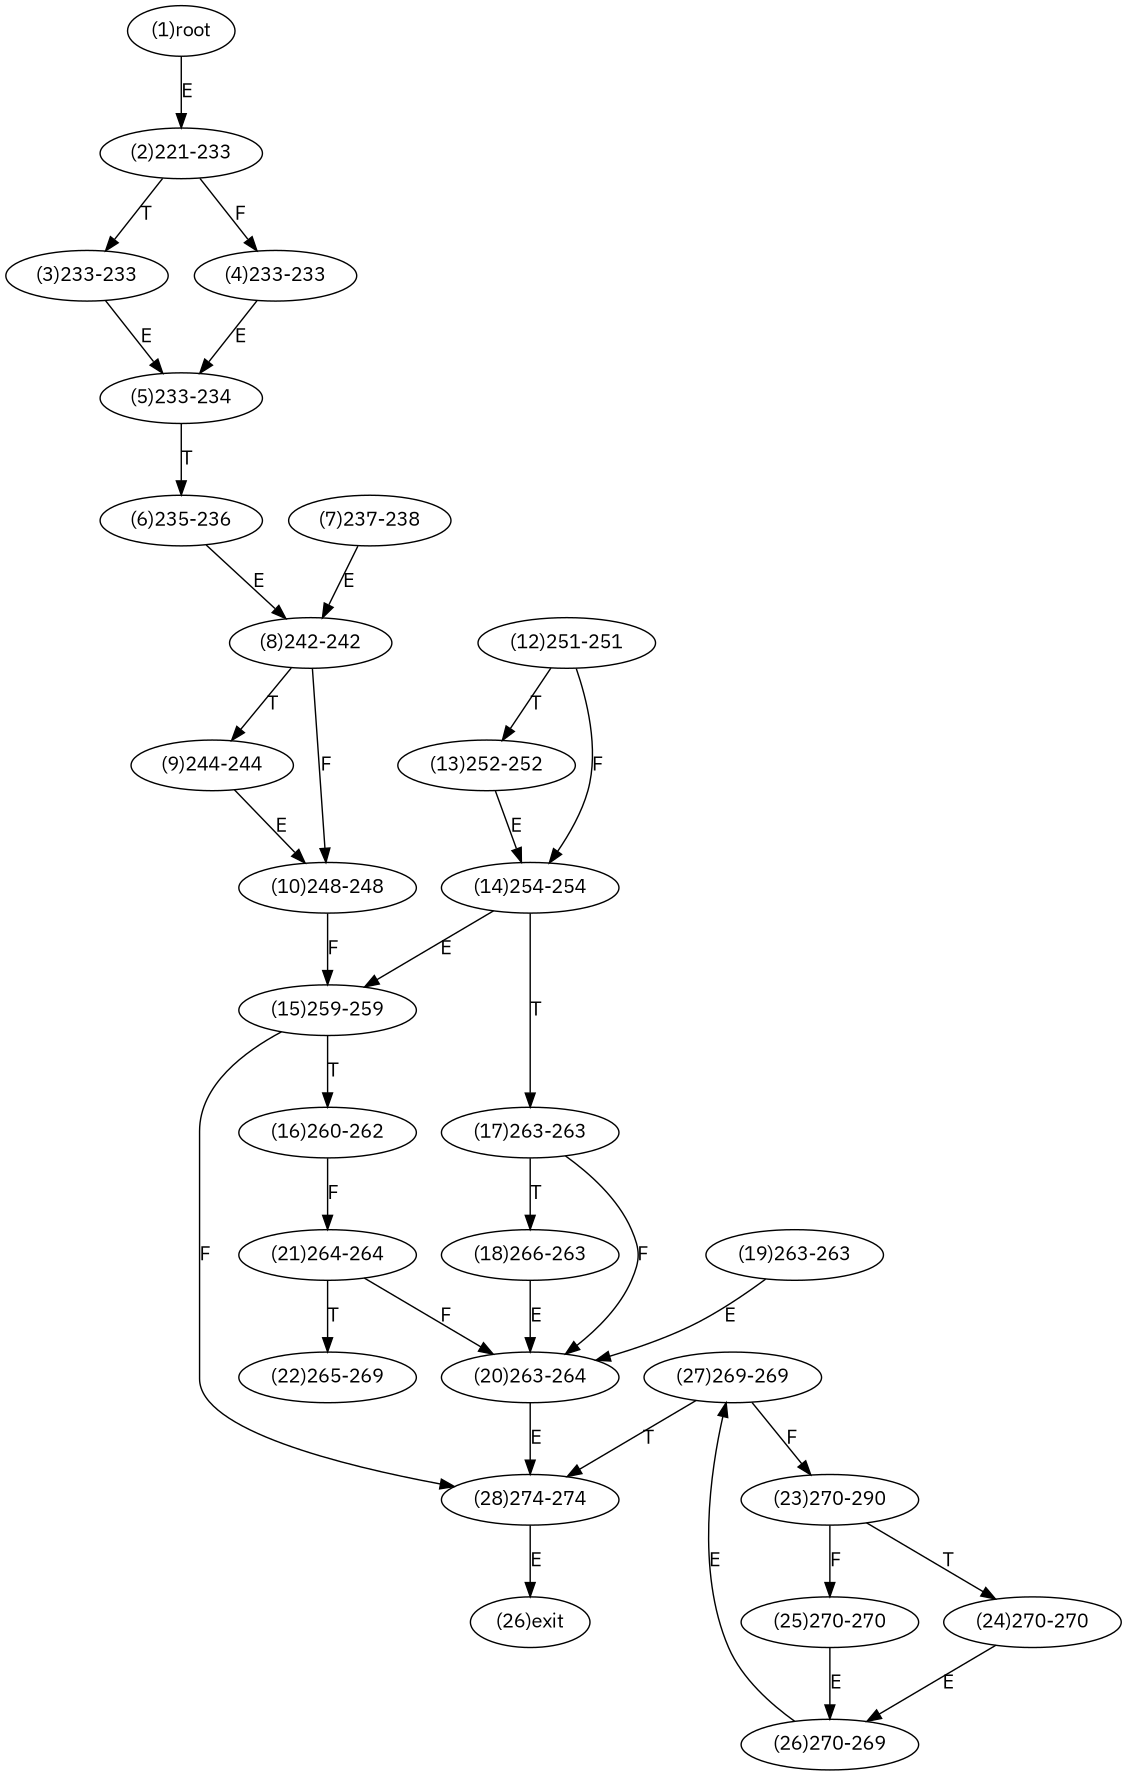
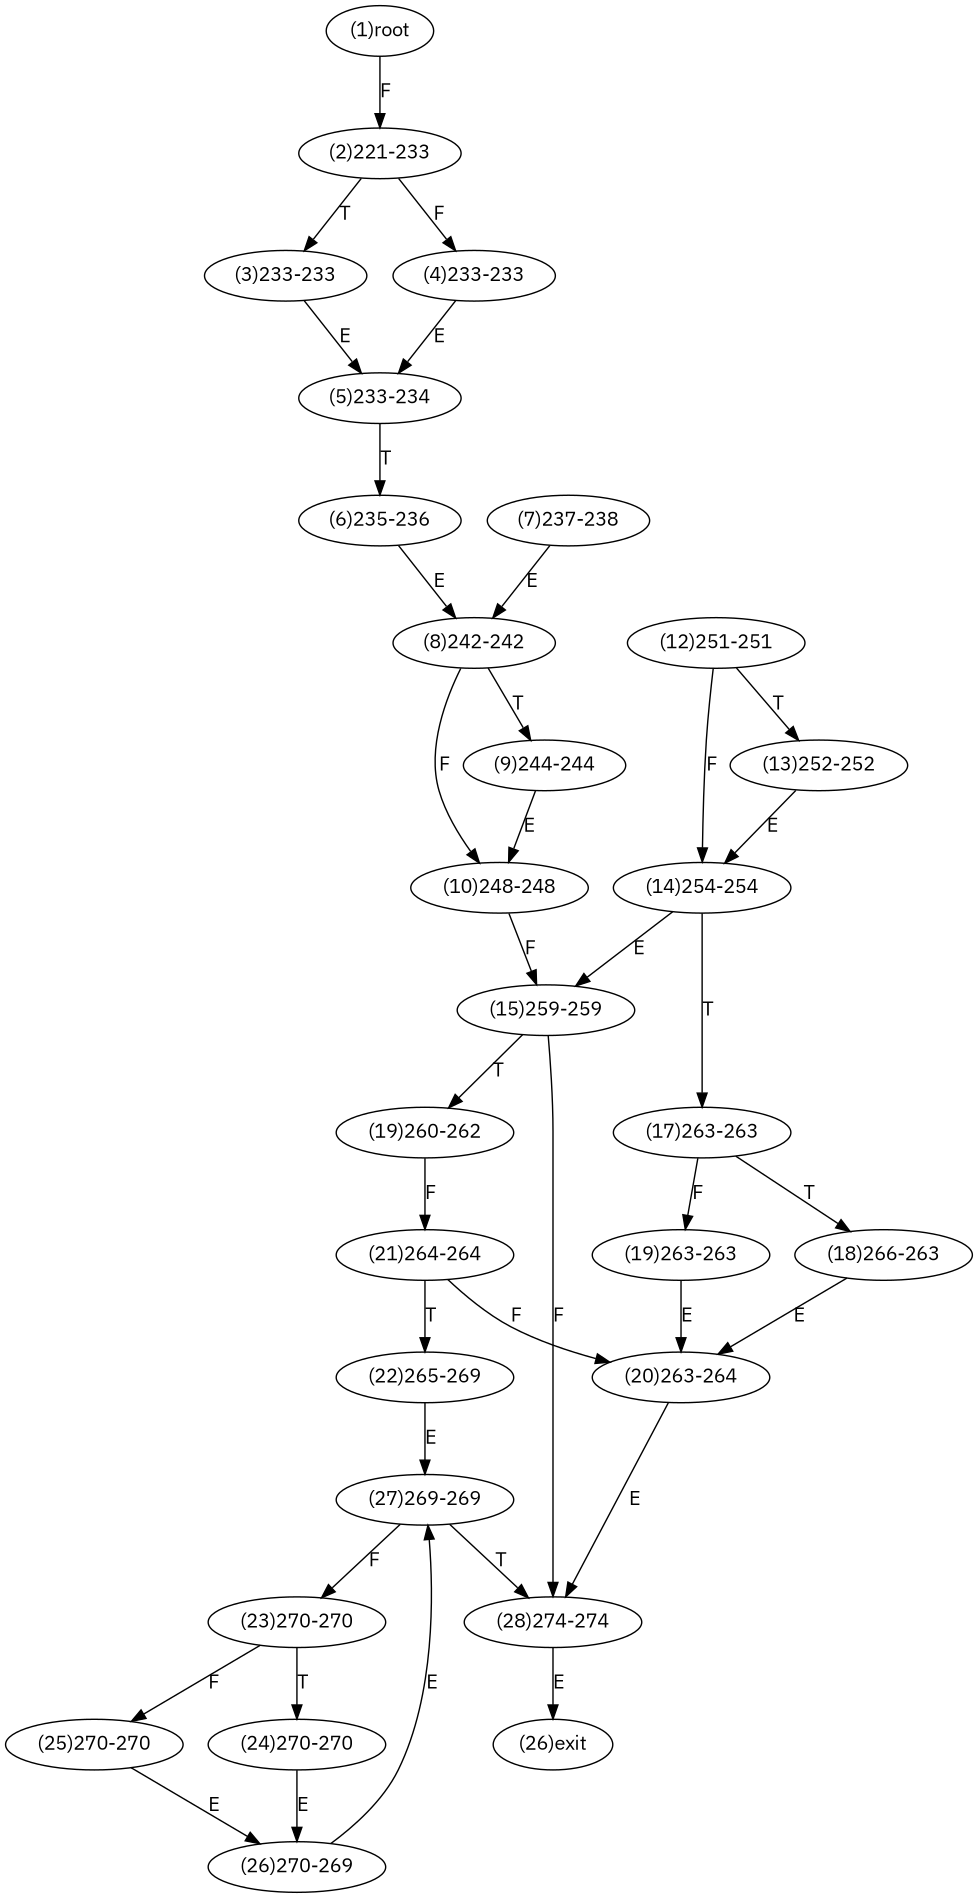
(188, 92) -> (386, 92)
(328, 1133) -> (425, 1133)
(637, 1248) -> (693, 1187)
none -> (425, 1432)
(830, 1500) -> (297, 1622)
